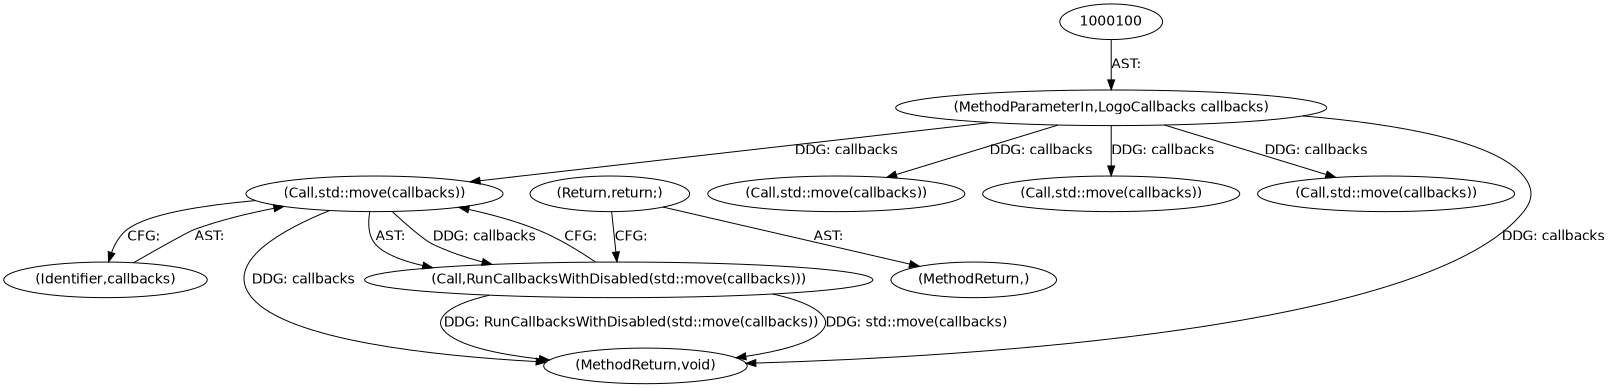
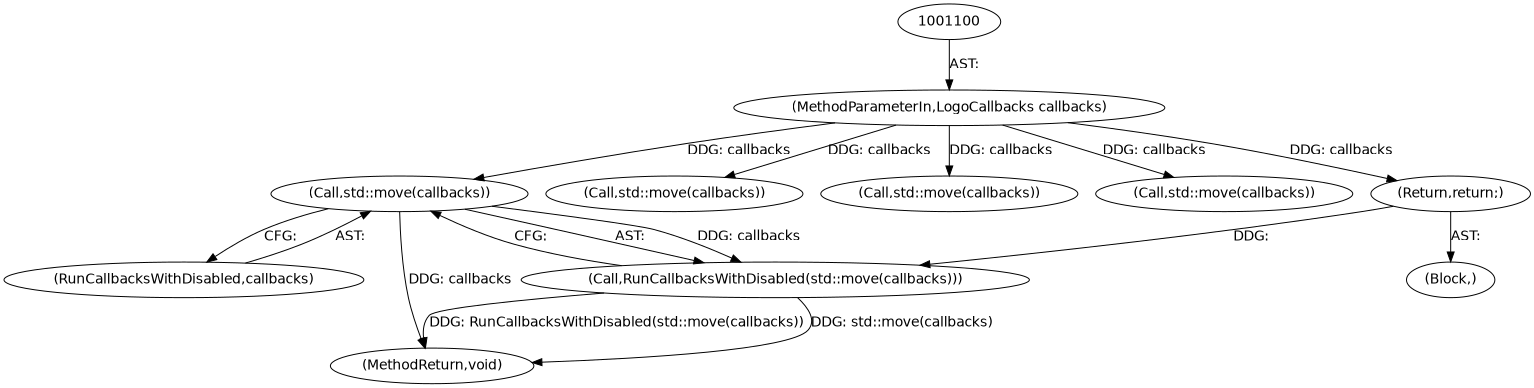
(1111, 22) -> (949, 22)
(634, 237) -> (1253, 237)
(106, 280) -> (184, 280)
(974, 280) -> (1451, 280)
(1286, 311) -> (1228, 147)
